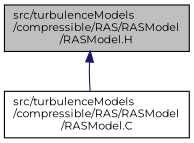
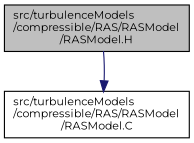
(89, 77) -> (104, 66)
